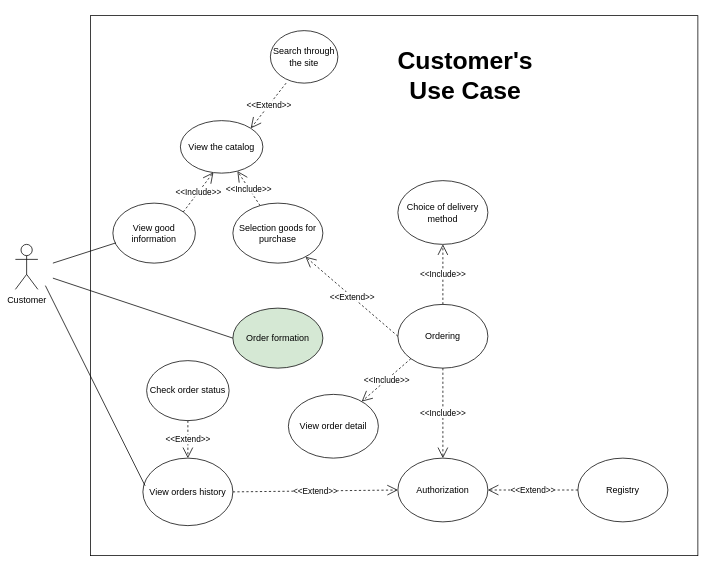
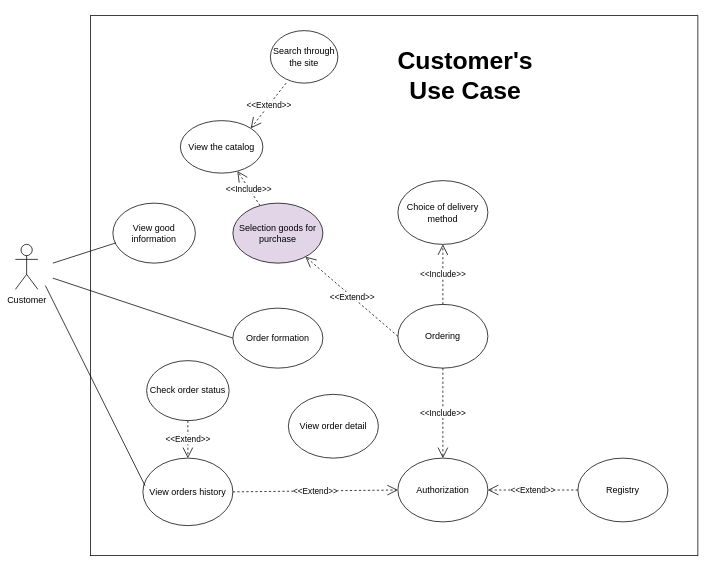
(198, 193) -> none
(278, 233) -> (278, 233)
(278, 338) -> (278, 338)
(387, 379) -> none
